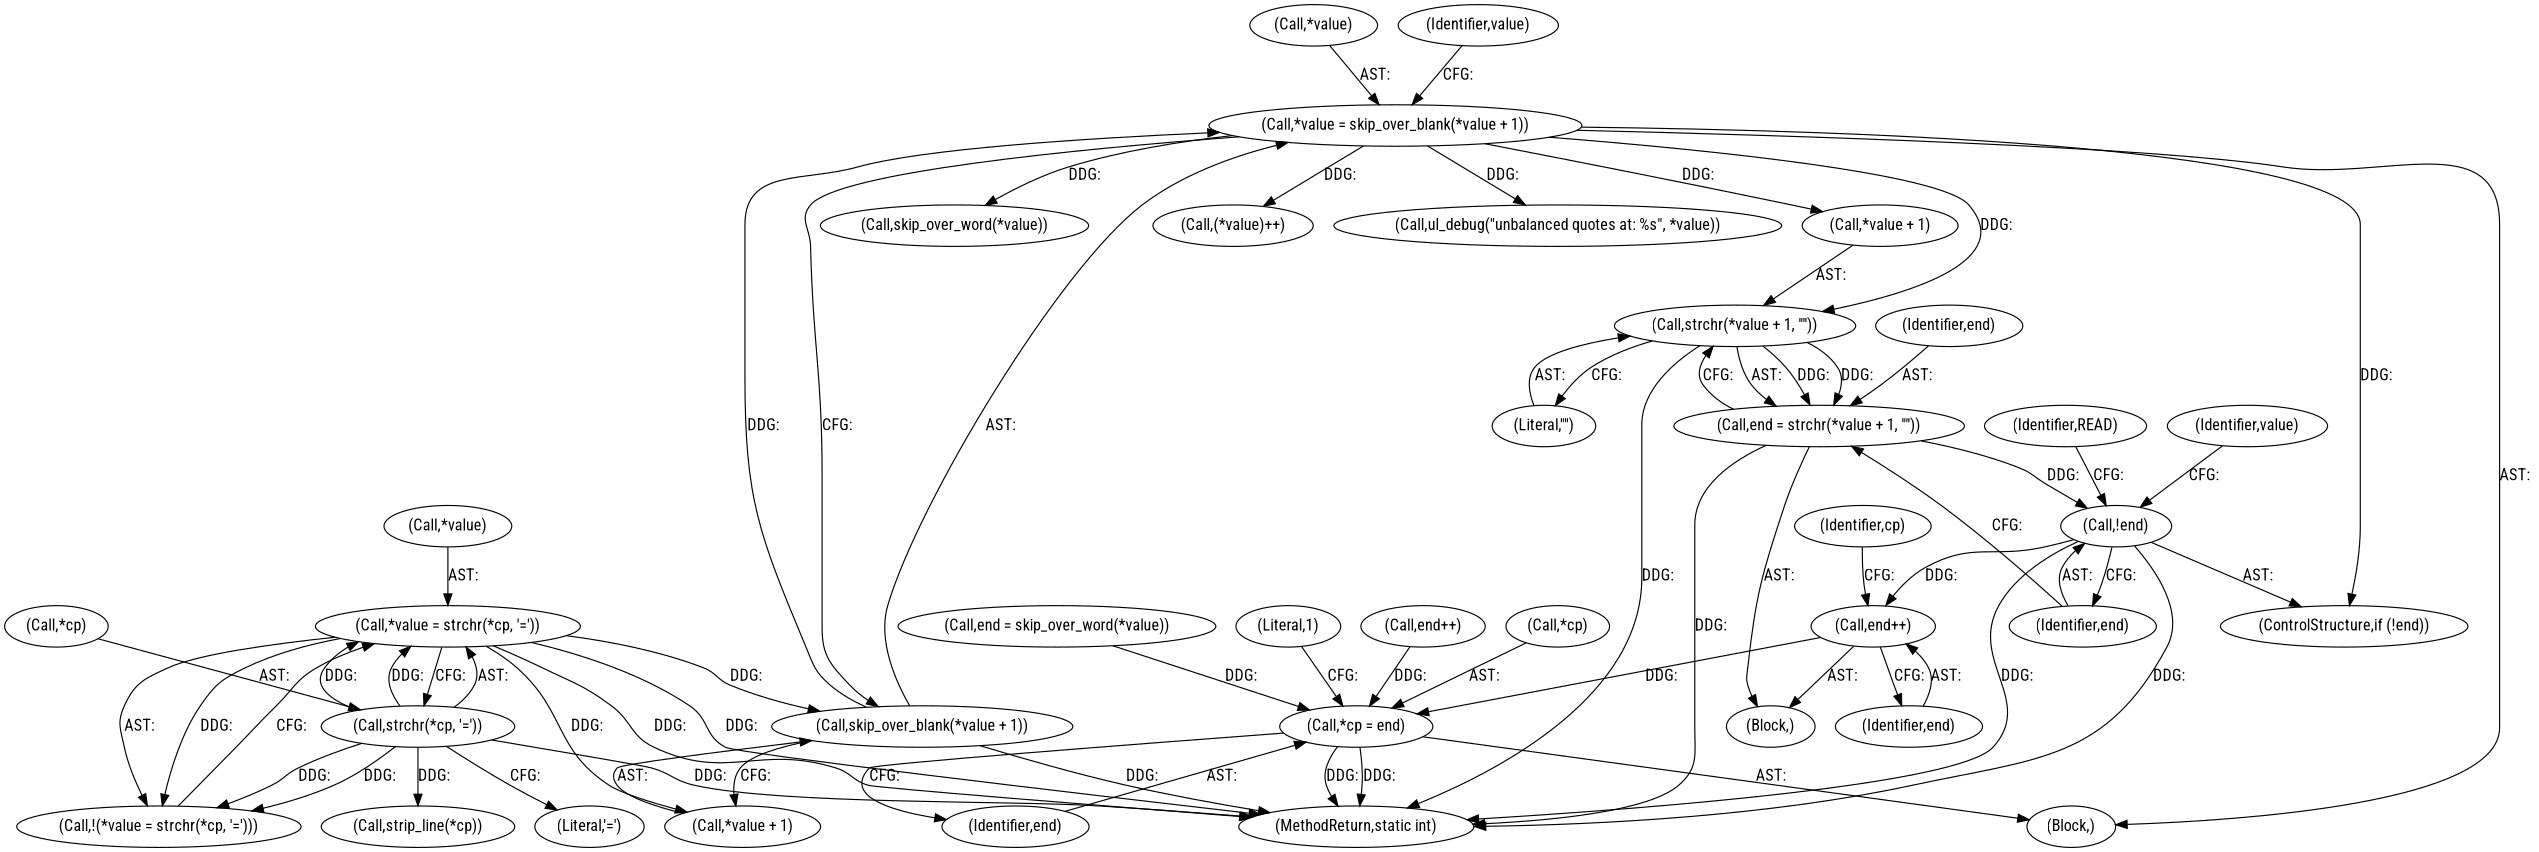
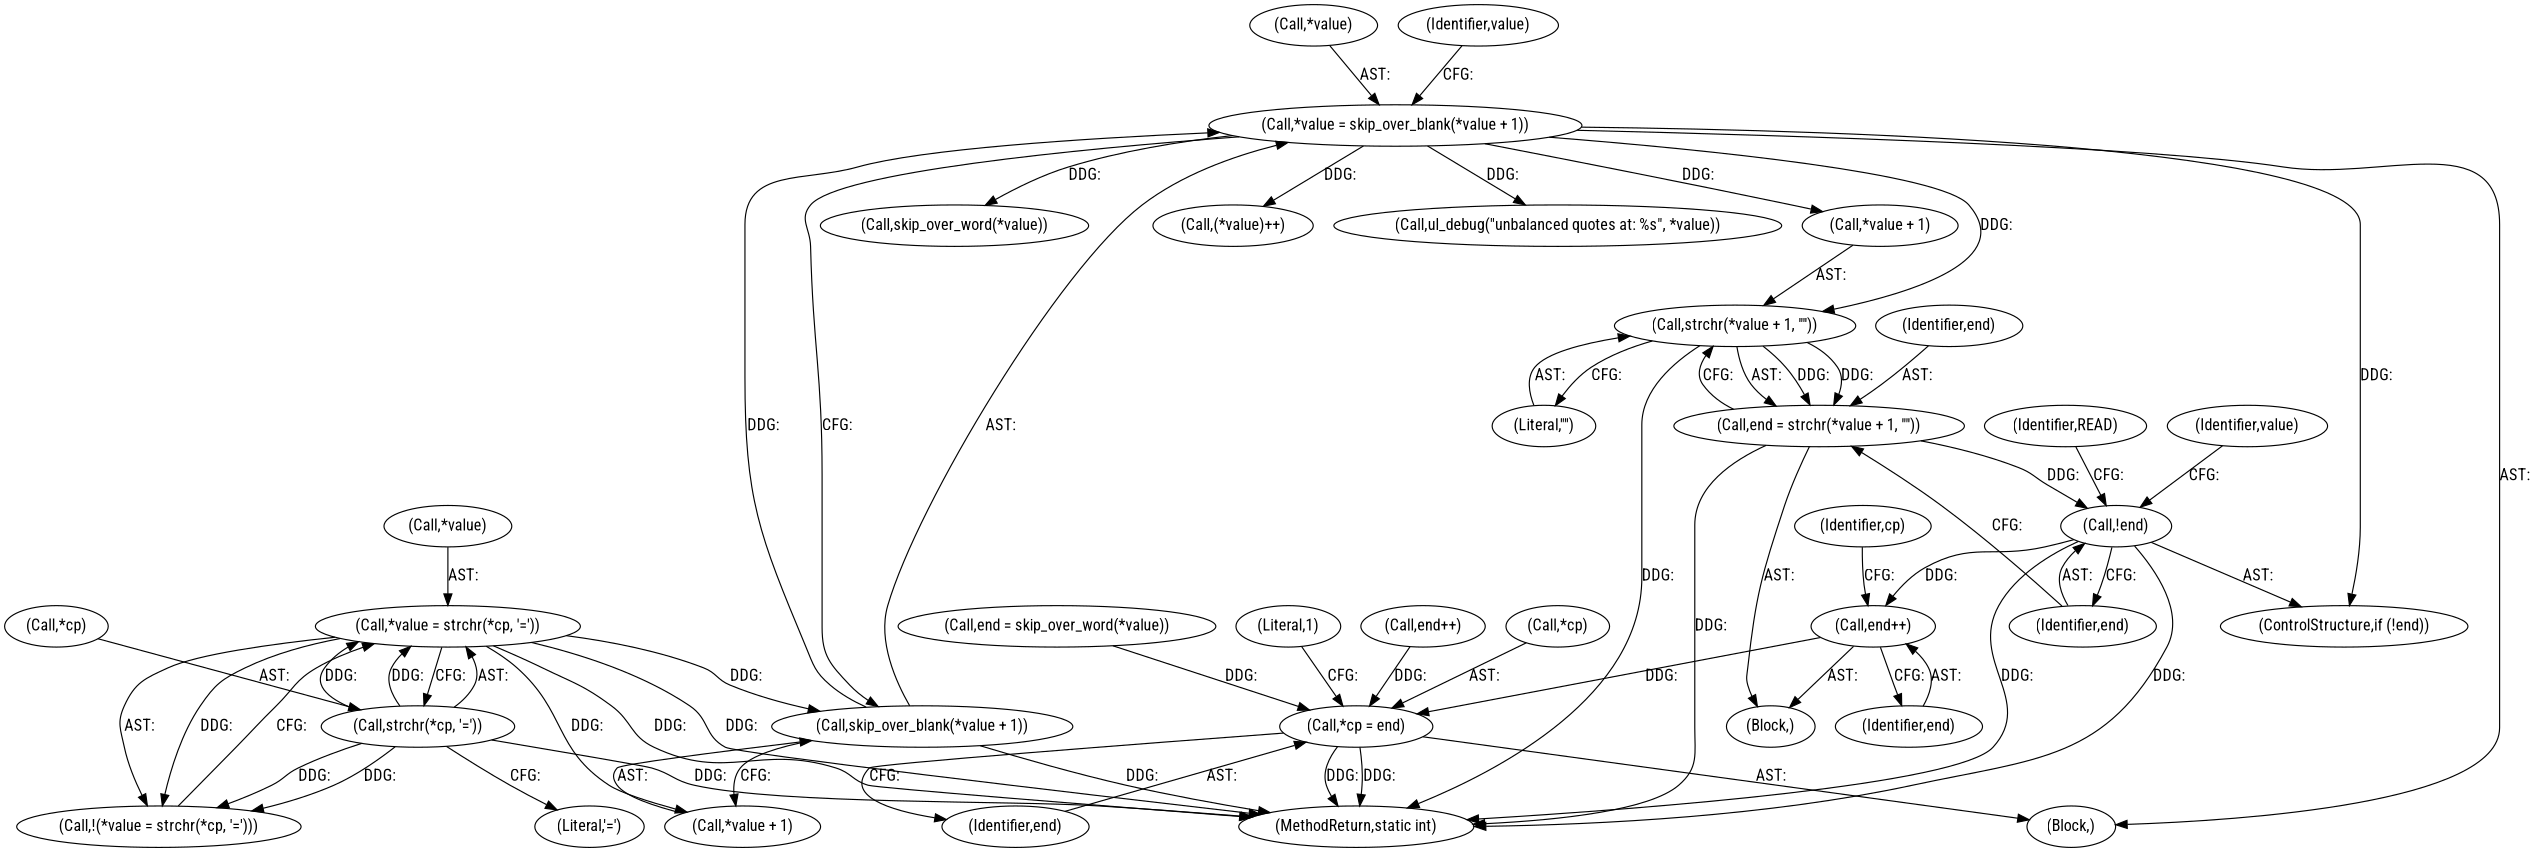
(418, 827) -> none
